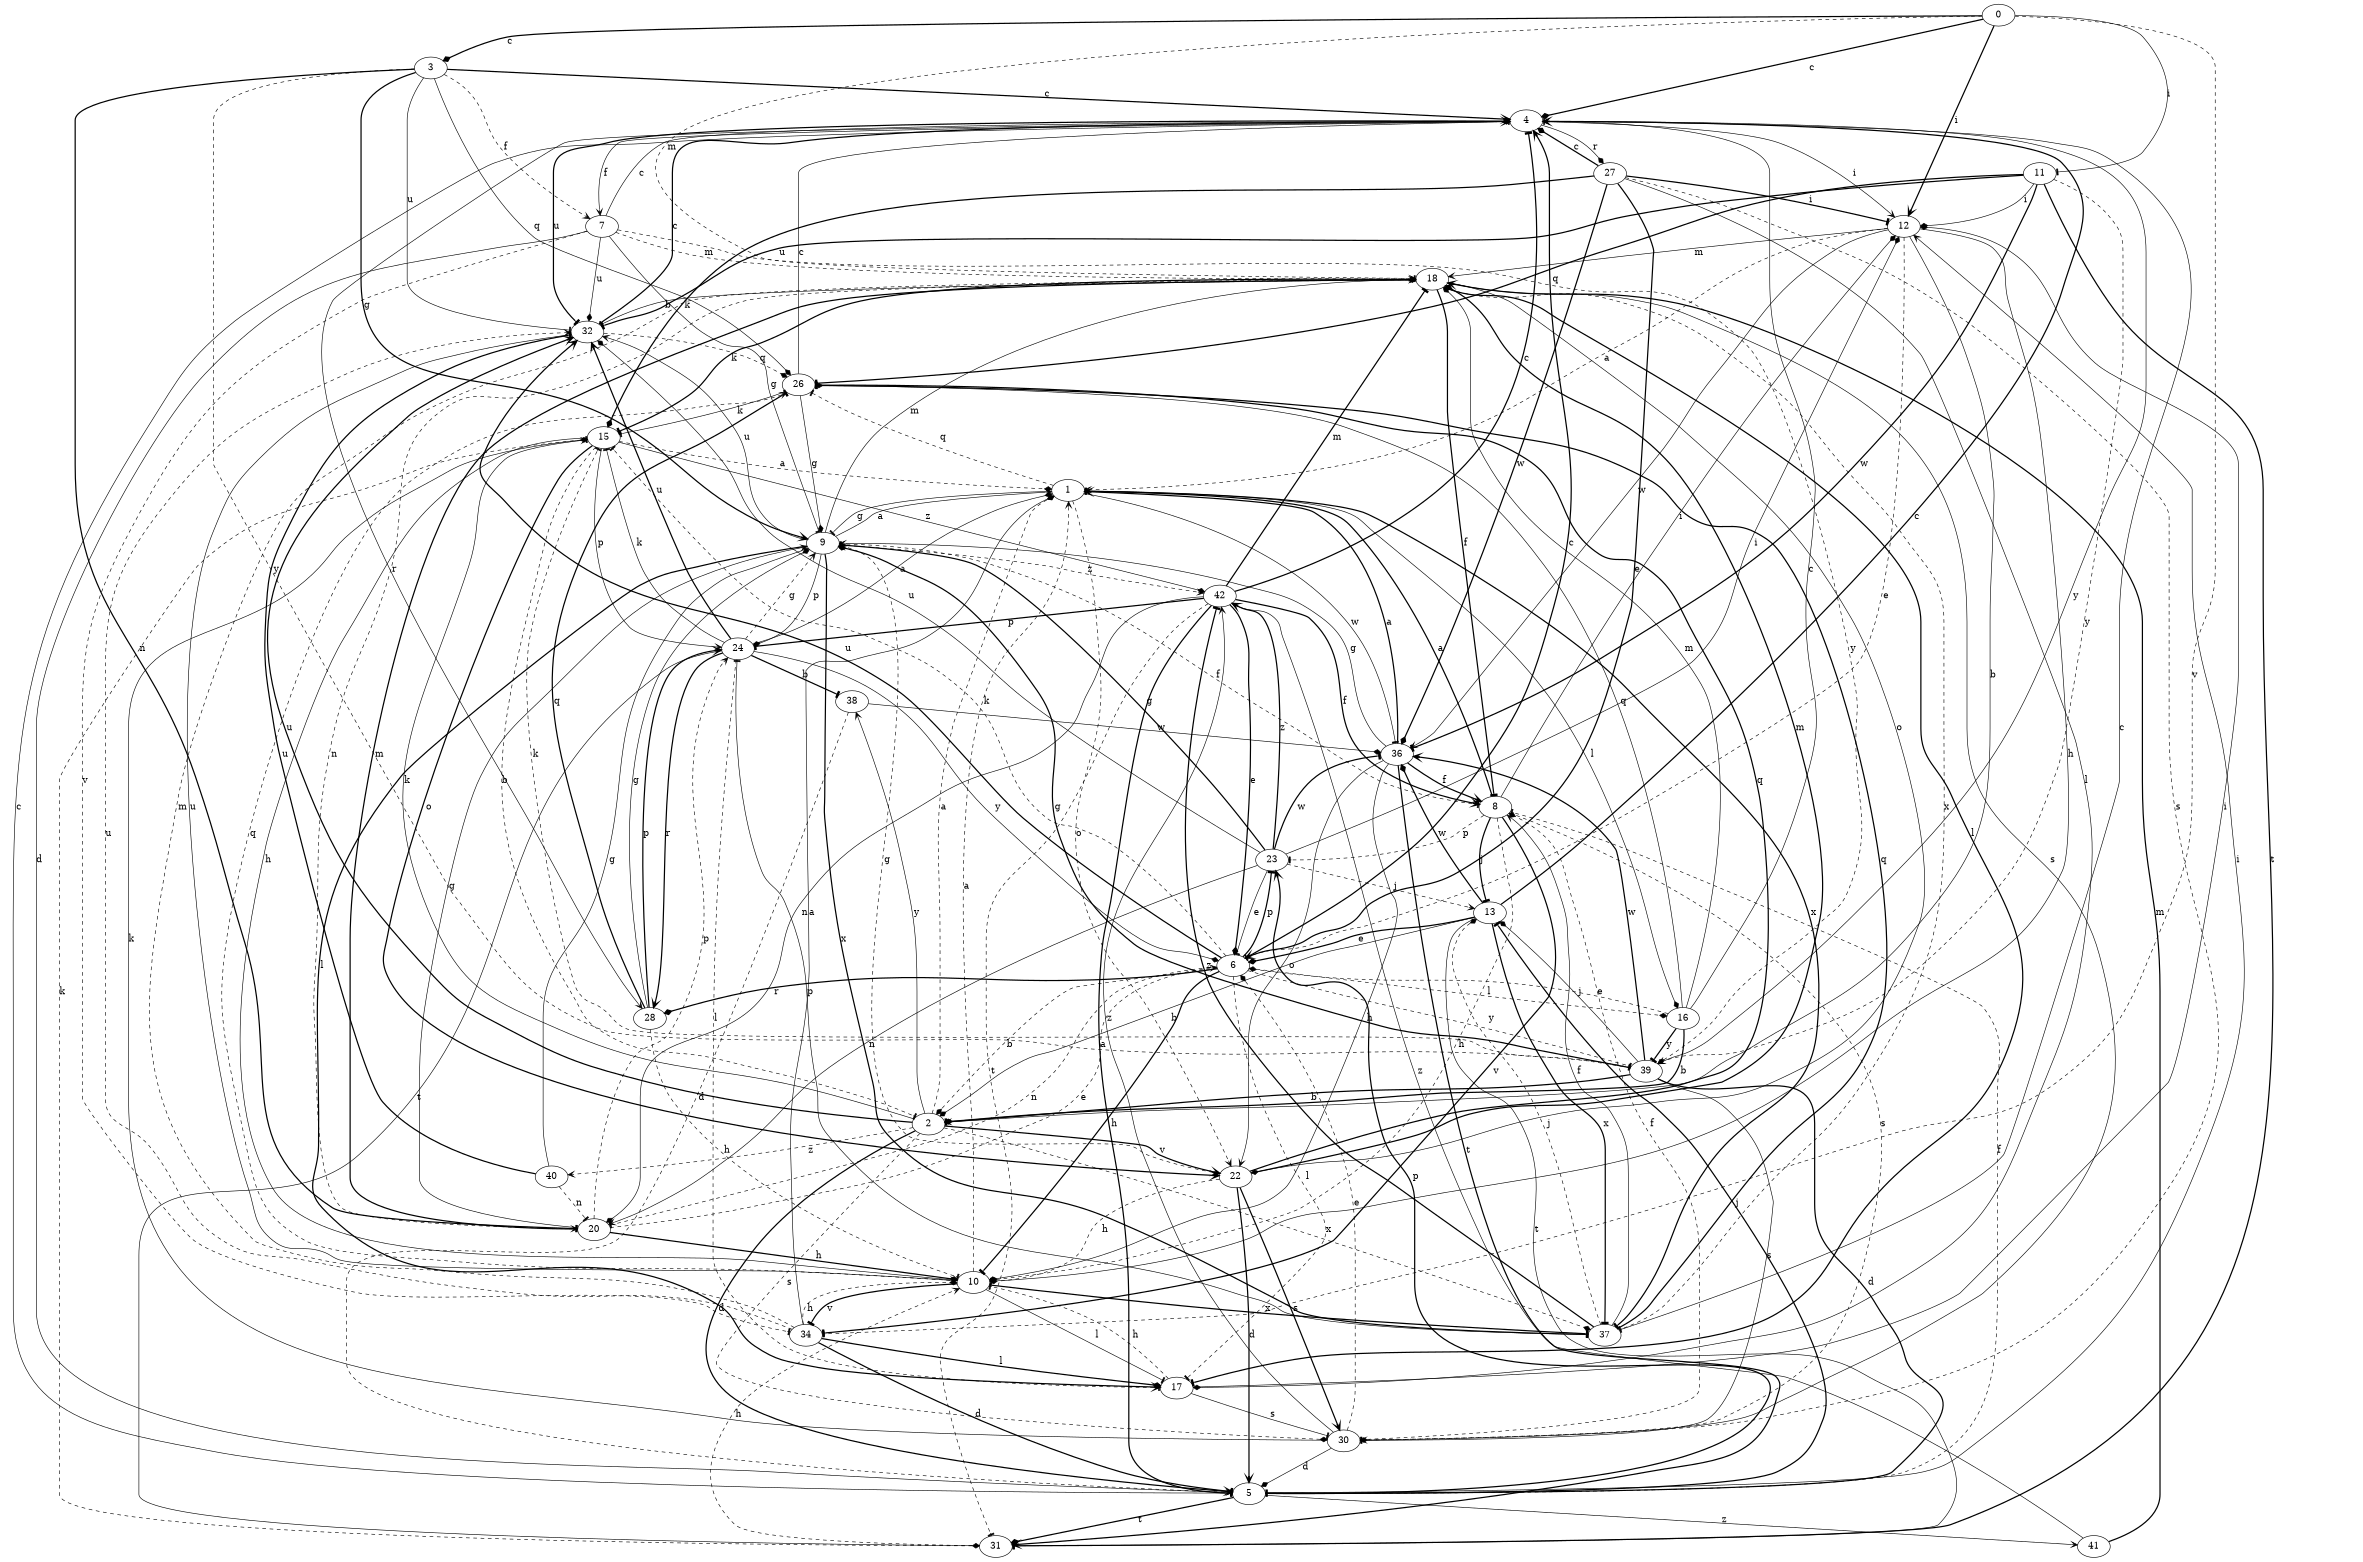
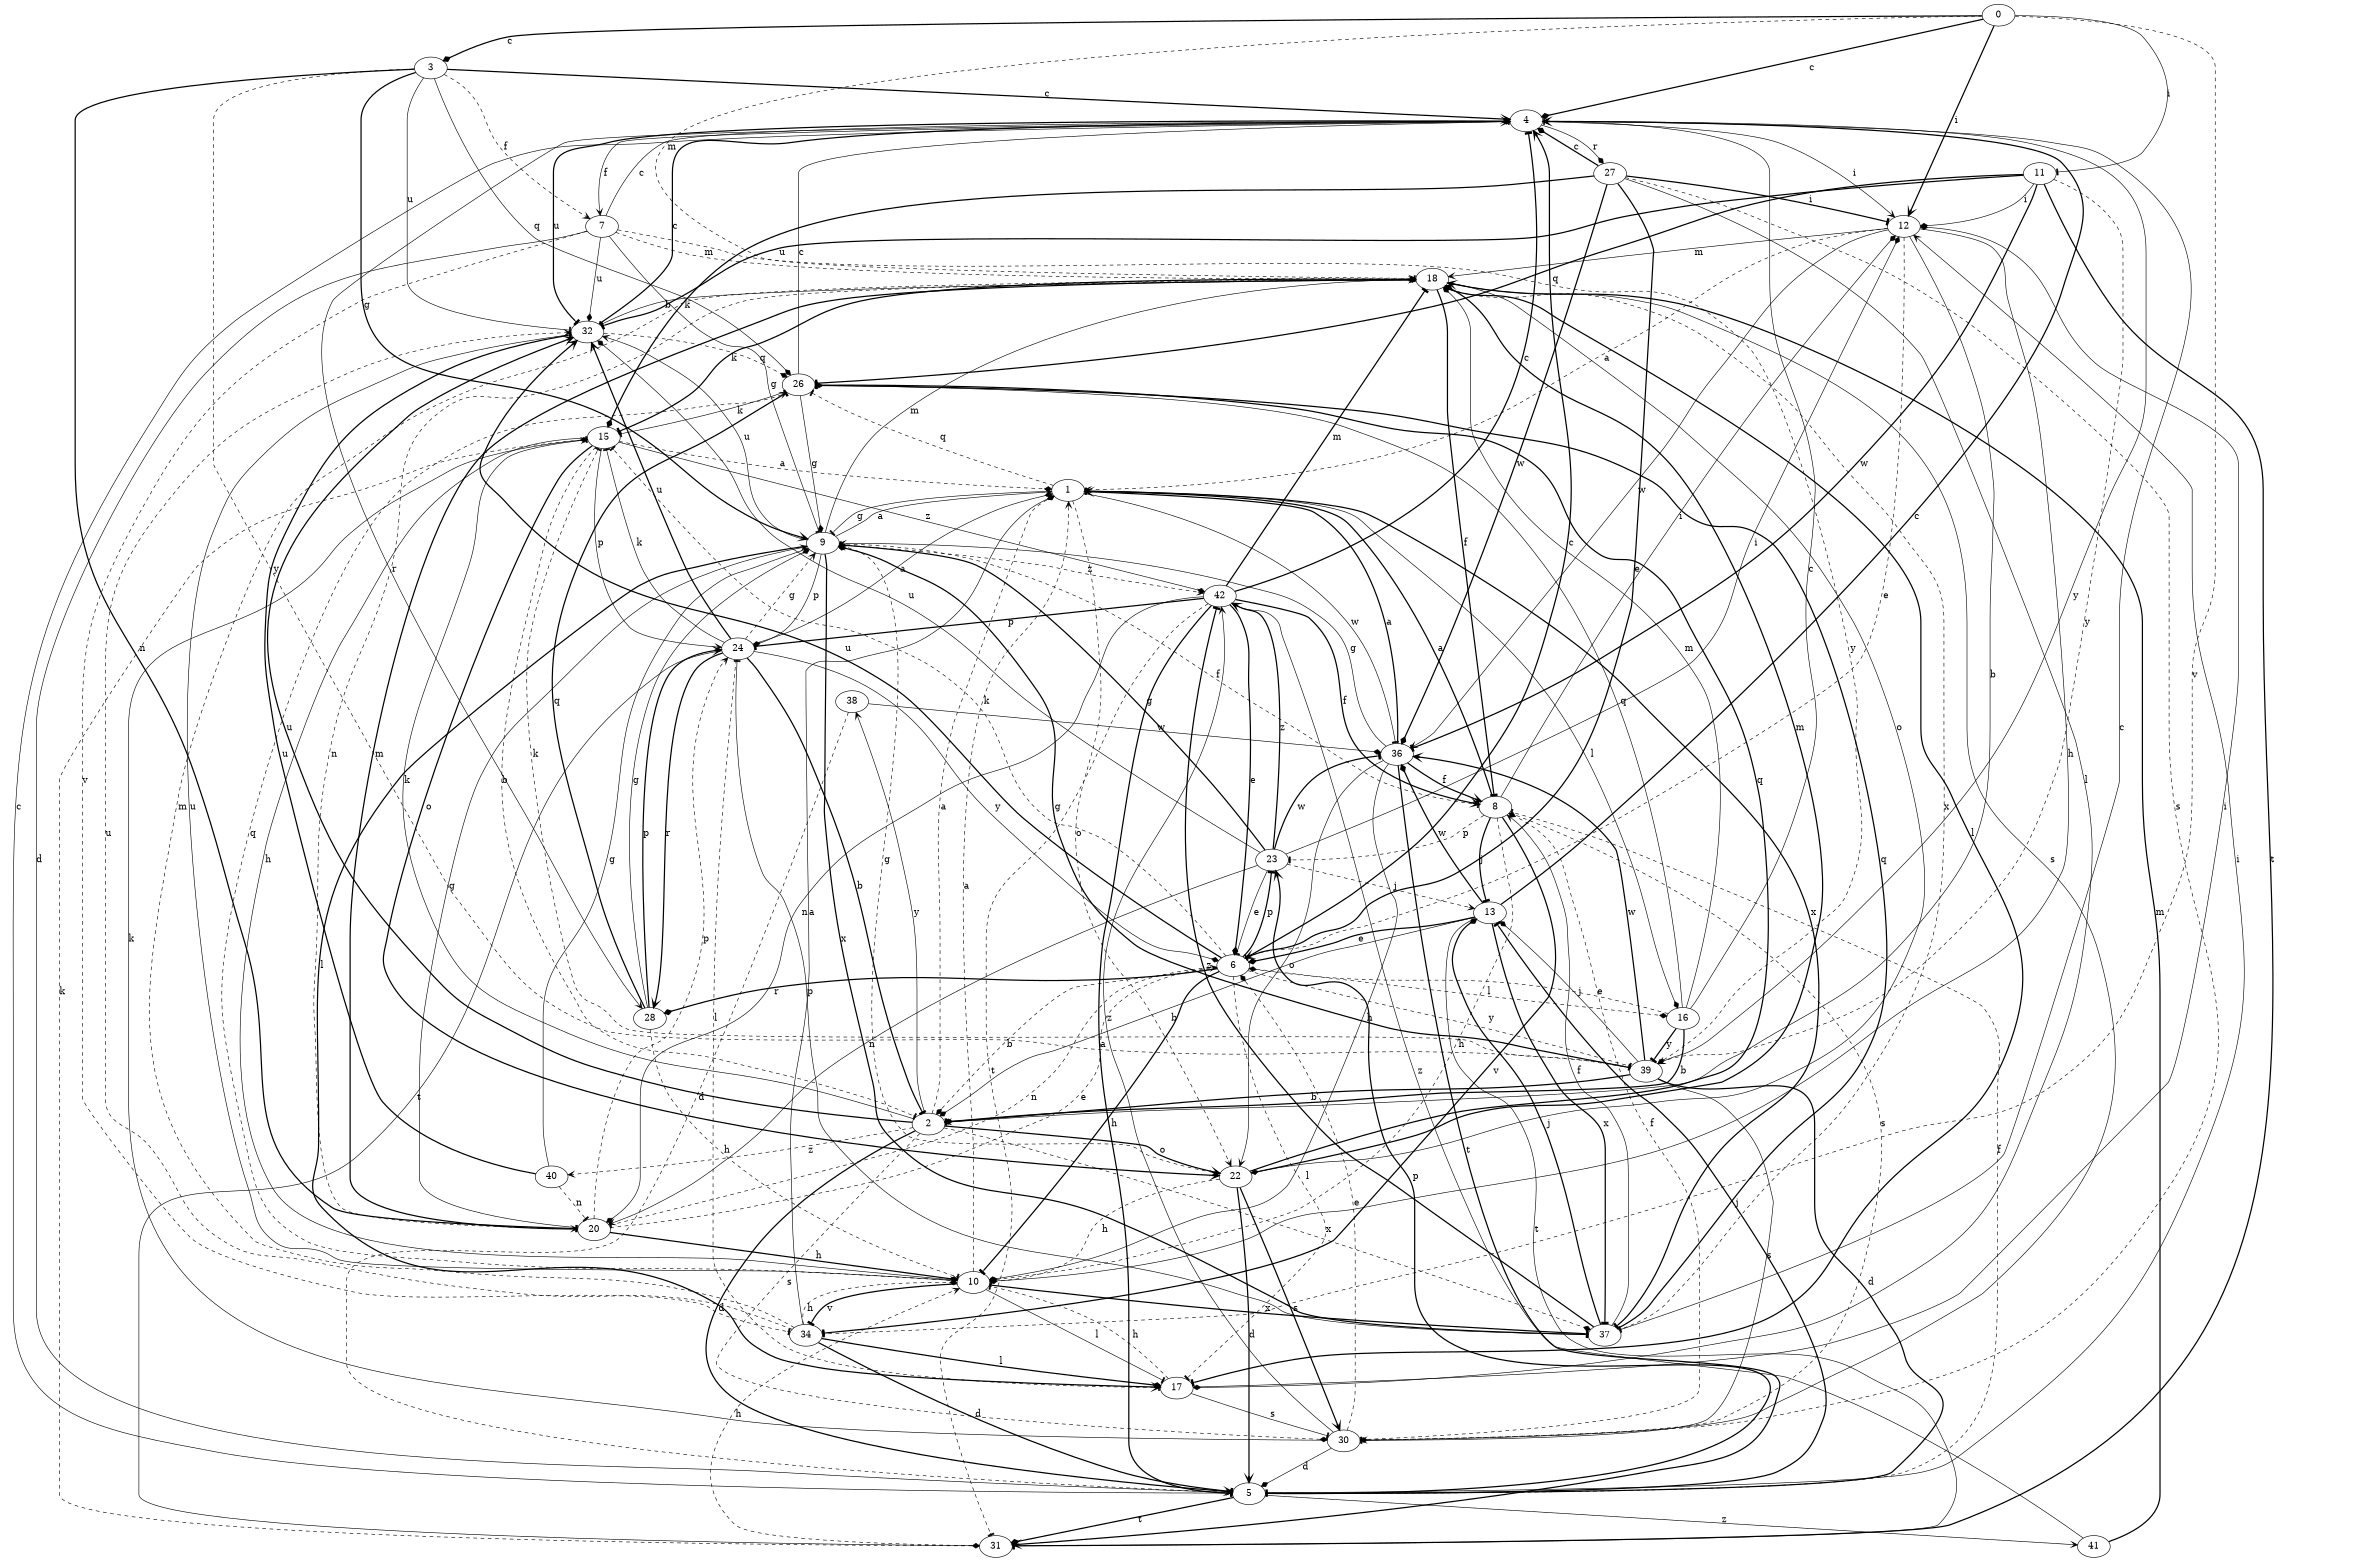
(794, 675) -> (853, 877)
(1538, 1114) -> (1538, 1114)
(1162, 1150) -> (1162, 1150)
